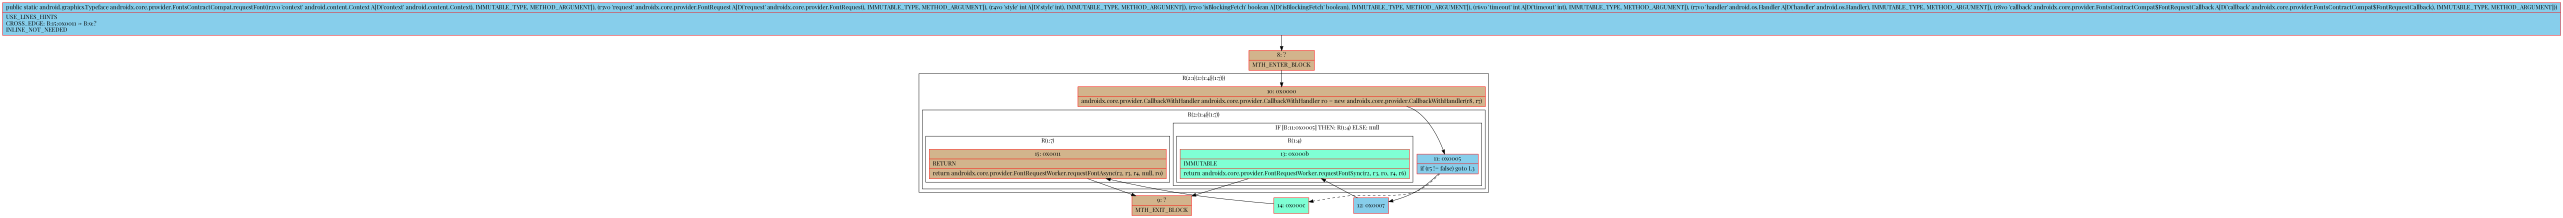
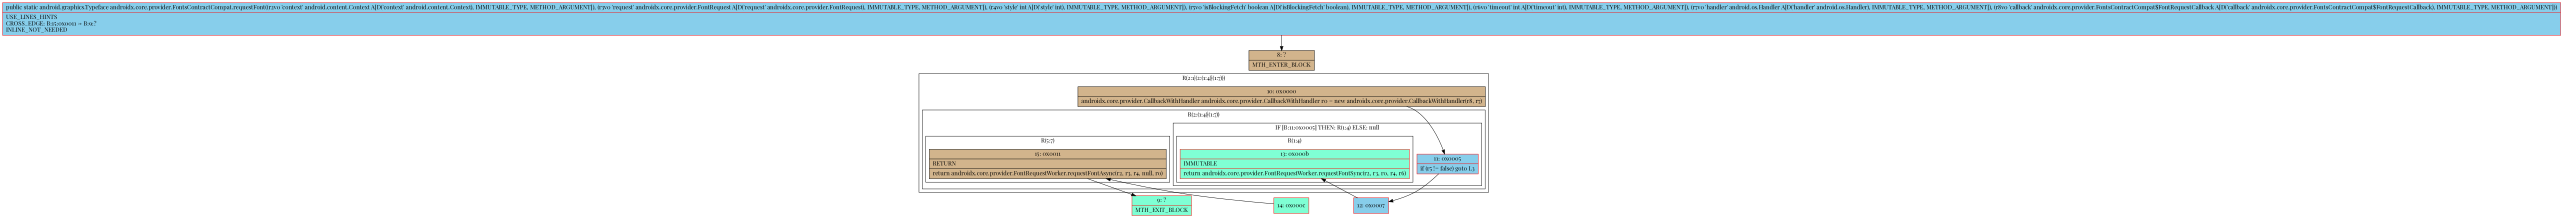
(1282, 60) -> (1282, 60)
(1282, 76) -> none
(1282, 97) -> (1282, 97)
(1048, 141) -> (1048, 141)
(1048, 164) -> (1048, 164)
(1222, 187) -> none
(1380, 195) -> none
(1162, 206) -> (1162, 206)
